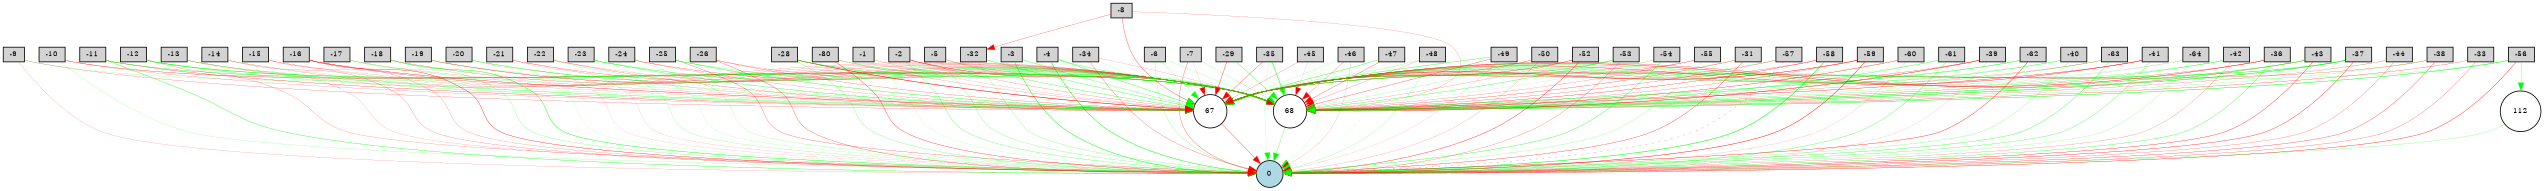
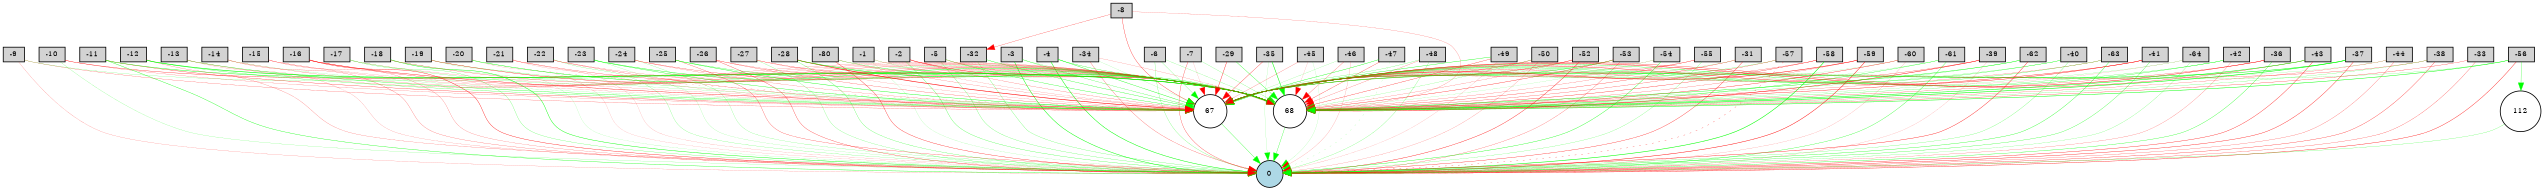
none -> (744, 55)
(1495, 84) -> (1495, 84)
(1238, 141) -> (1238, 141)
